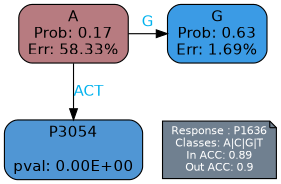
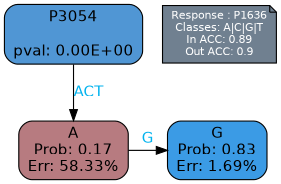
(217, 34) -> (217, 150)
(74, 86) -> (74, 87)
